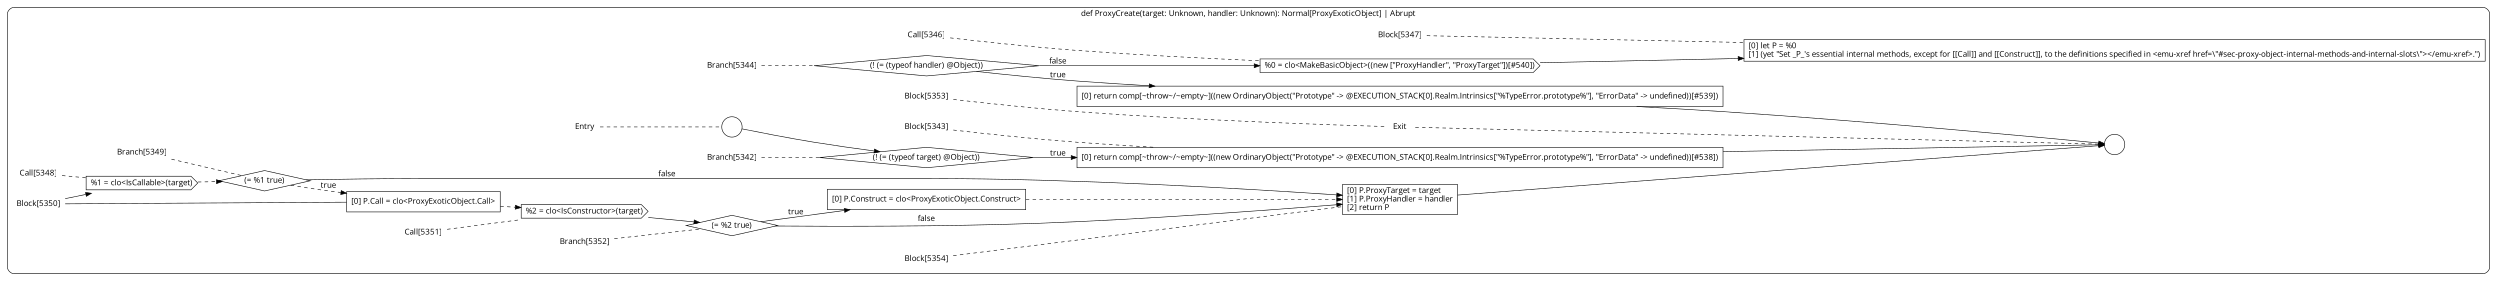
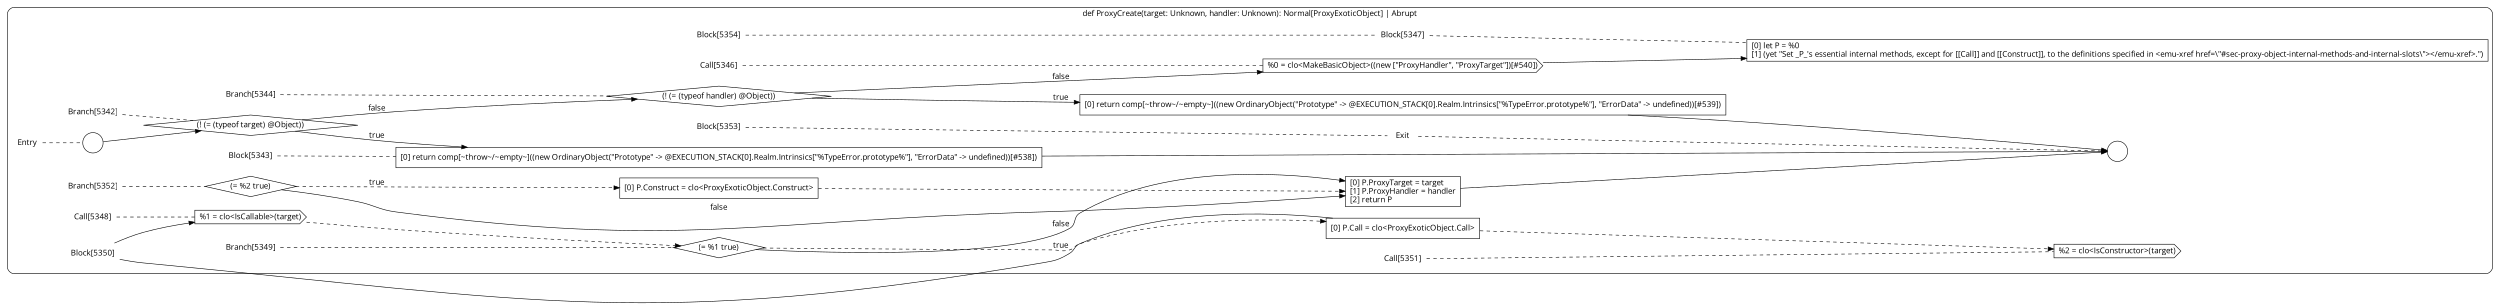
none -> (467, 107)
(803, 216) -> (455, 187)
(671, 220) -> none
(1148, 231) -> (1061, 35)
